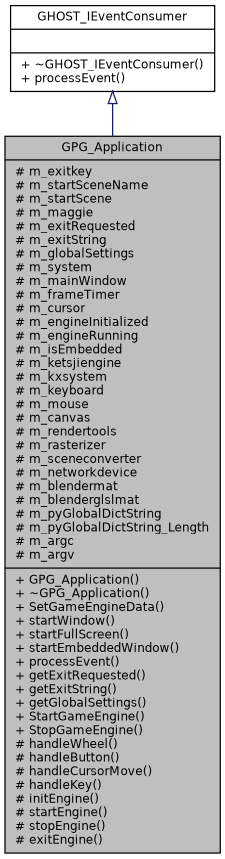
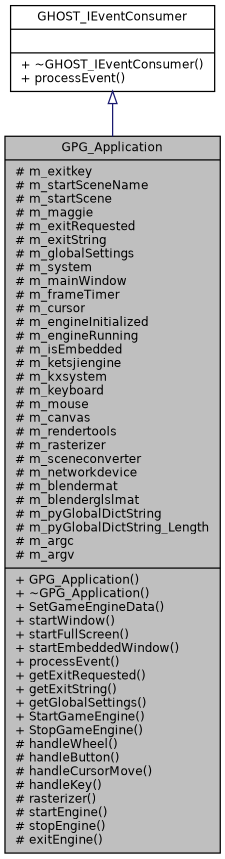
(57, 799) -> (56, 799)
